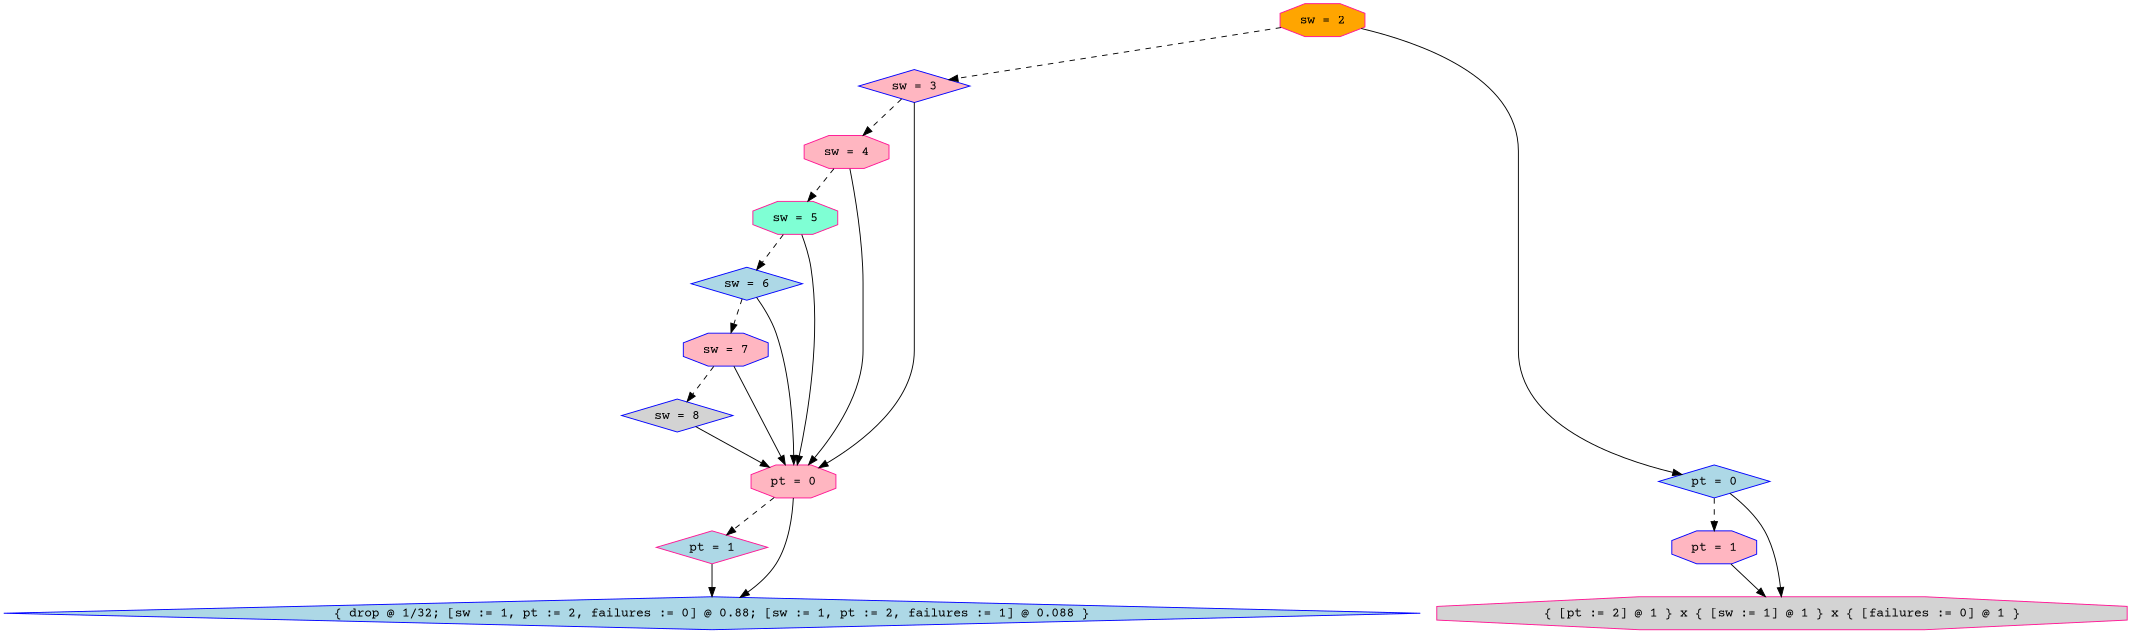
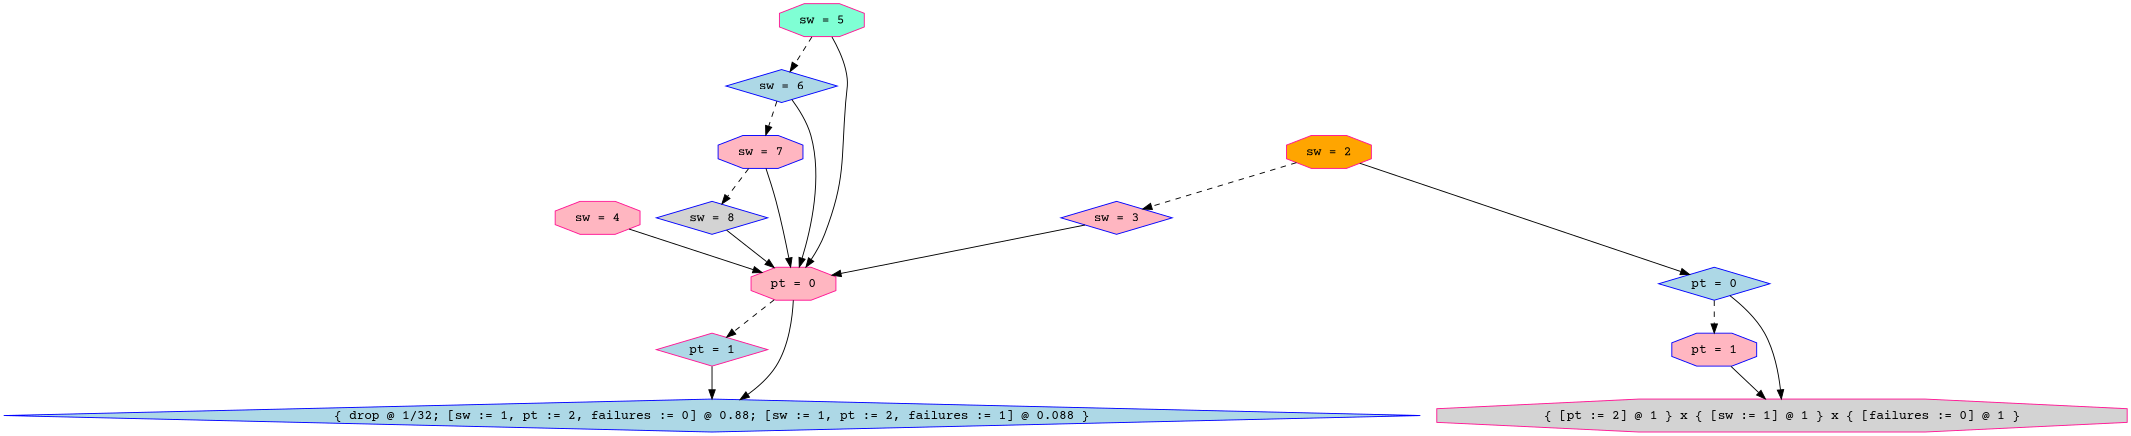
(886, 114) -> none
(824, 181) -> none
